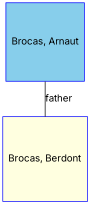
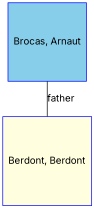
(45, 159) -> (47, 161)
